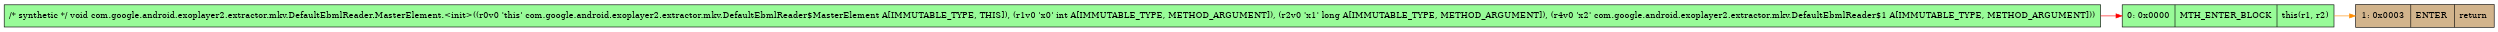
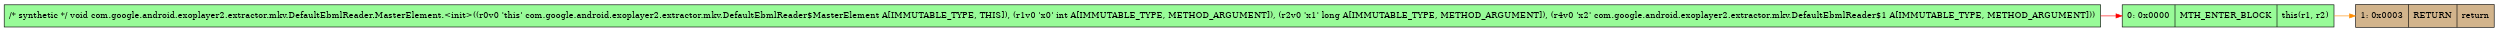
(2432, 16) -> (2433, 16)
